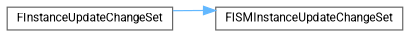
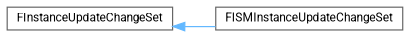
(188, 11) -> (200, 27)
